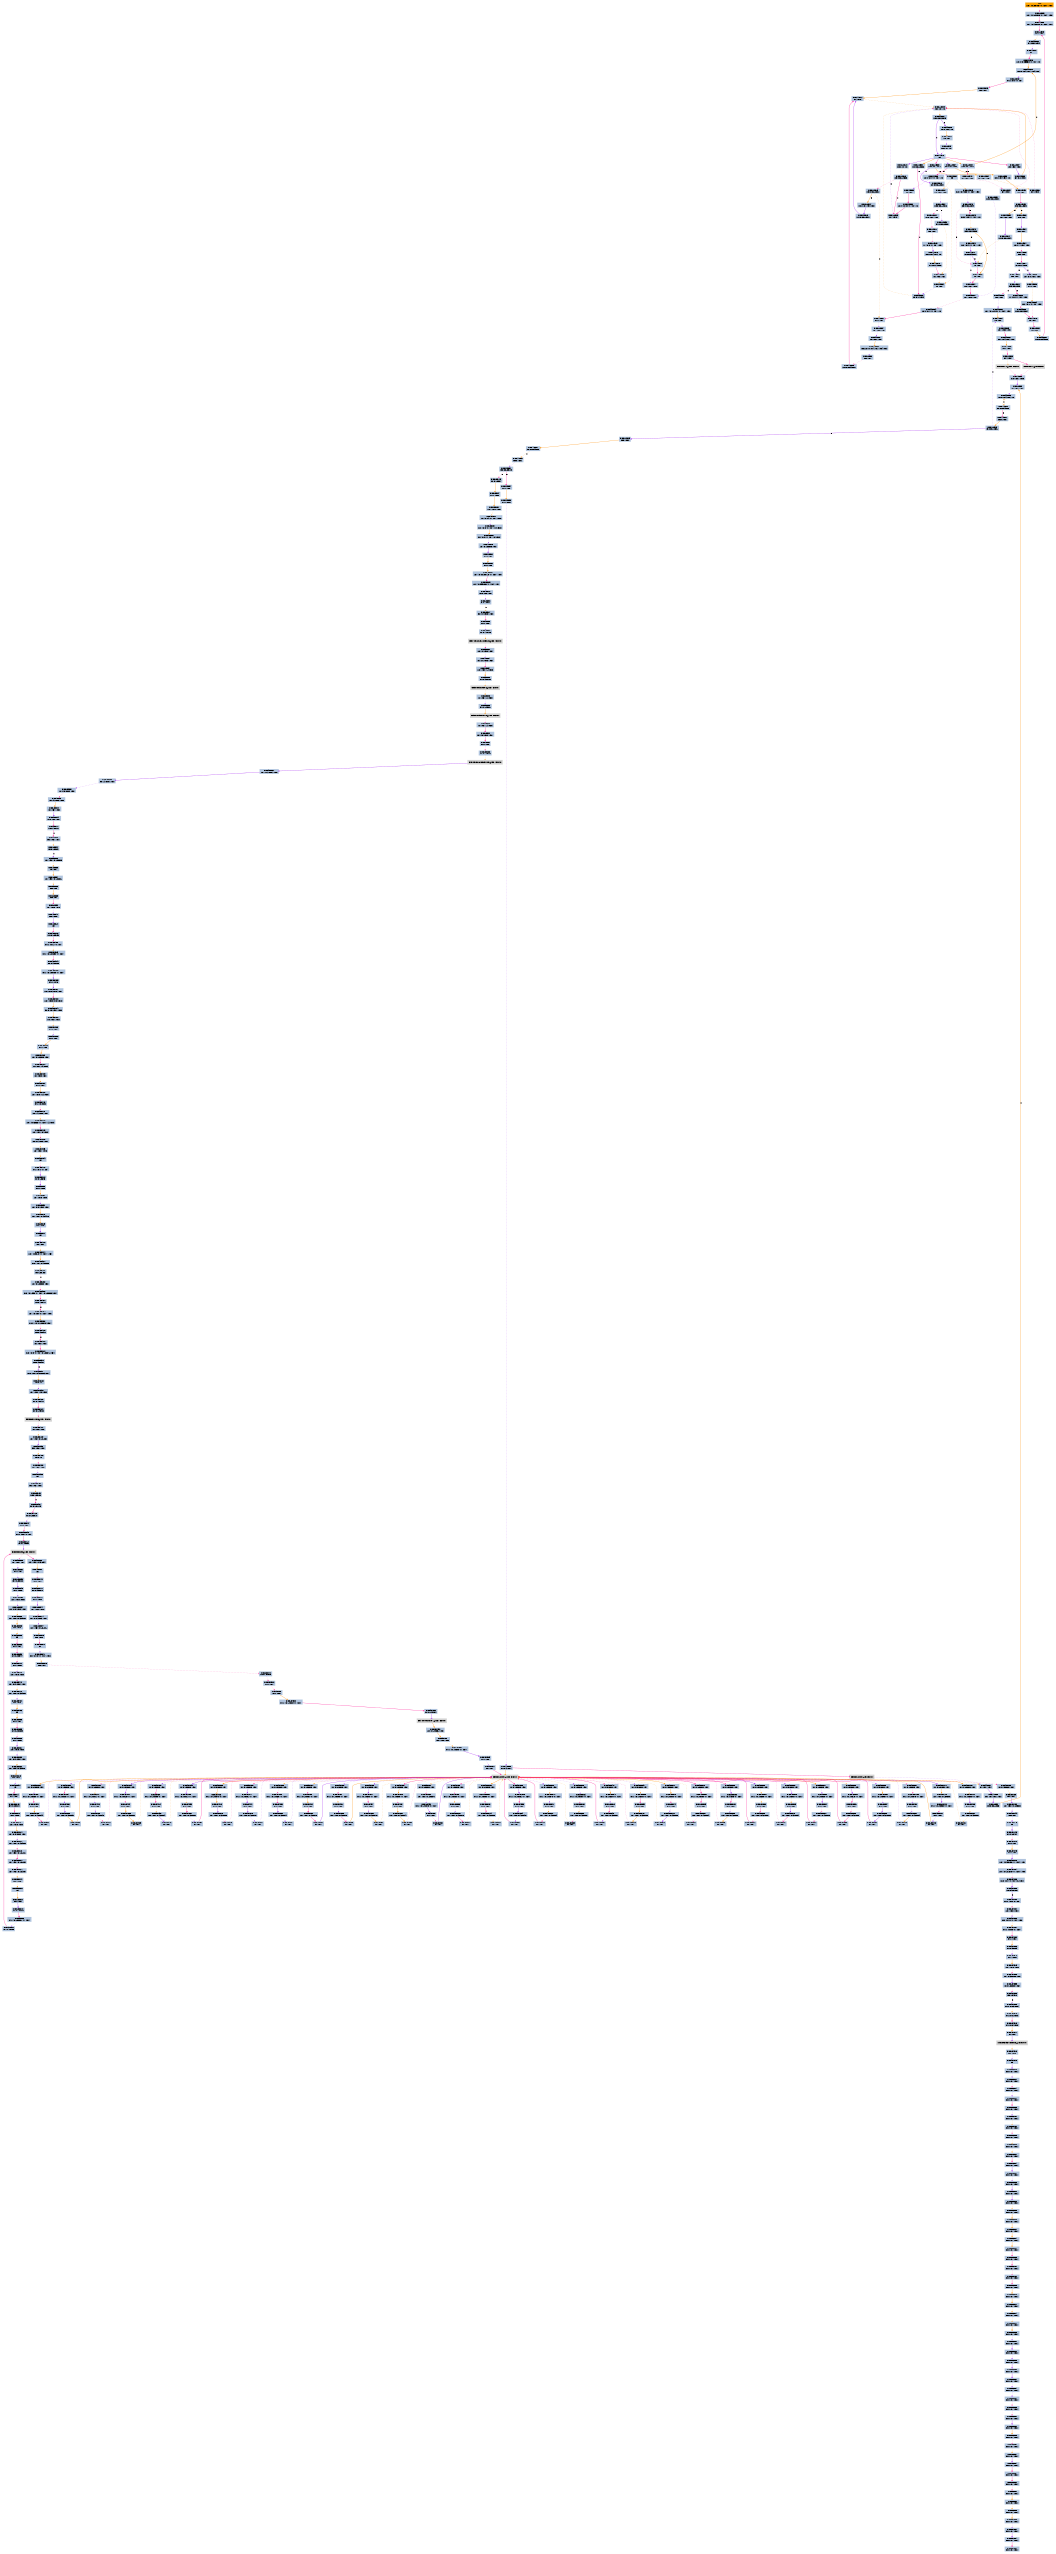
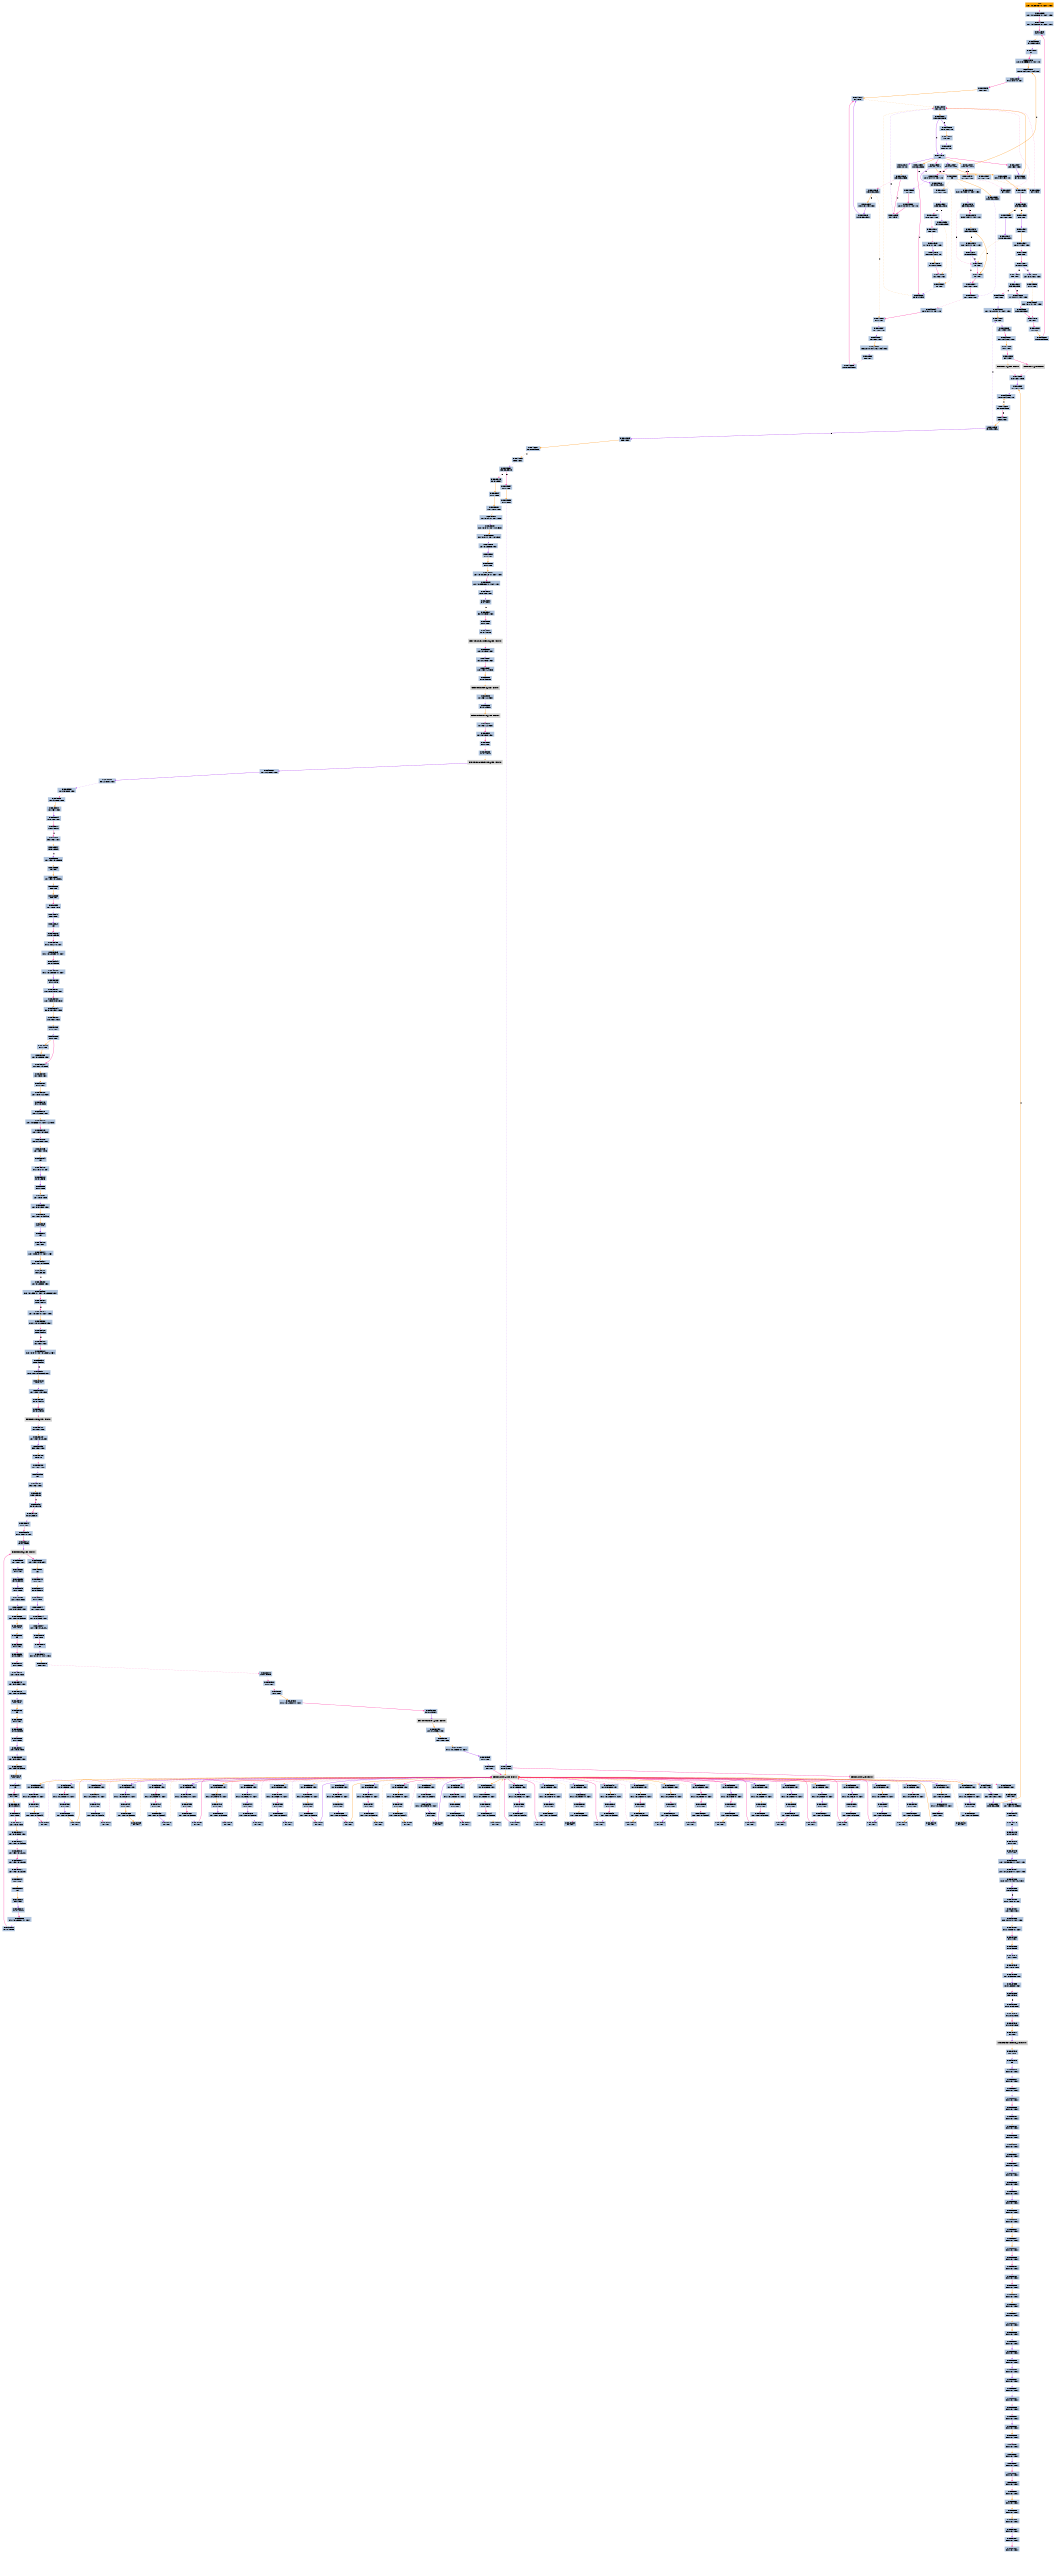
none -> (975, 185)
(40, 1060) -> (53, 1052)
